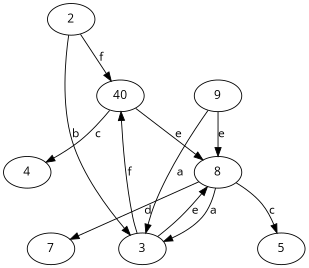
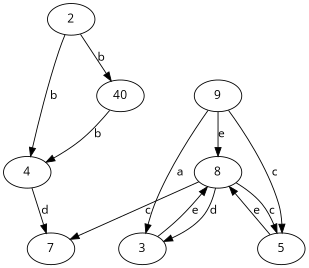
(102, 58) -> (102, 58)
(166, 131) -> (253, 214)
(98, 134) -> (98, 134)
(72, 139) -> (47, 91)
none -> (262, 164)
(126, 177) -> none
none -> (38, 206)
(148, 211) -> (148, 211)
(214, 211) -> (214, 211)
